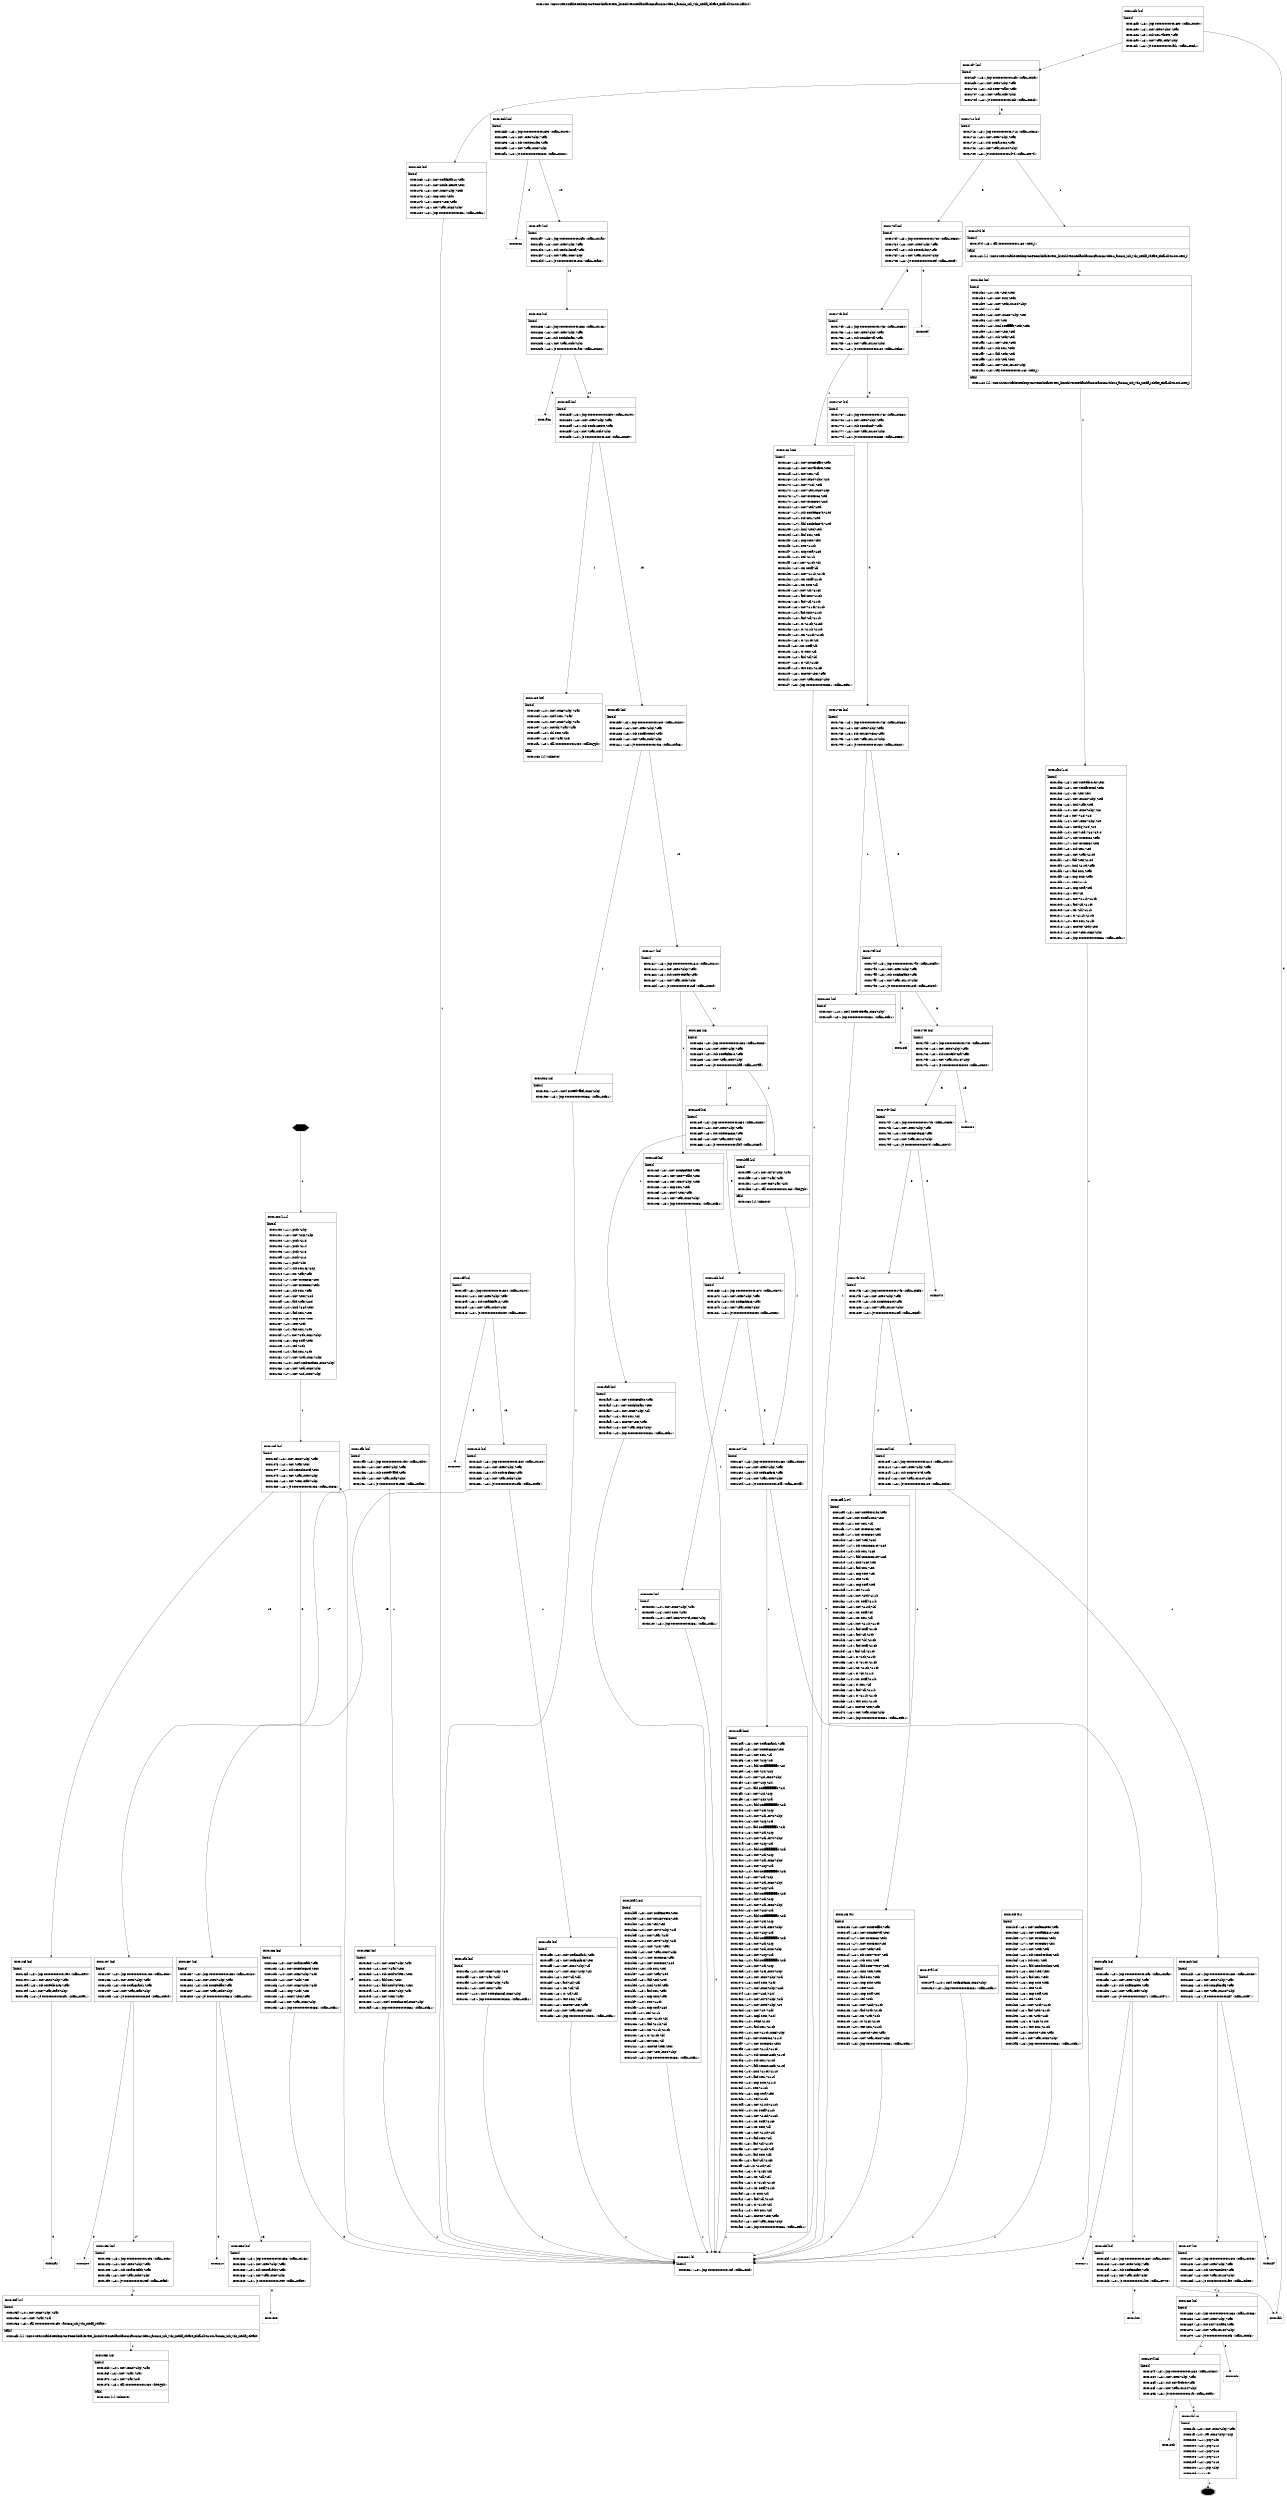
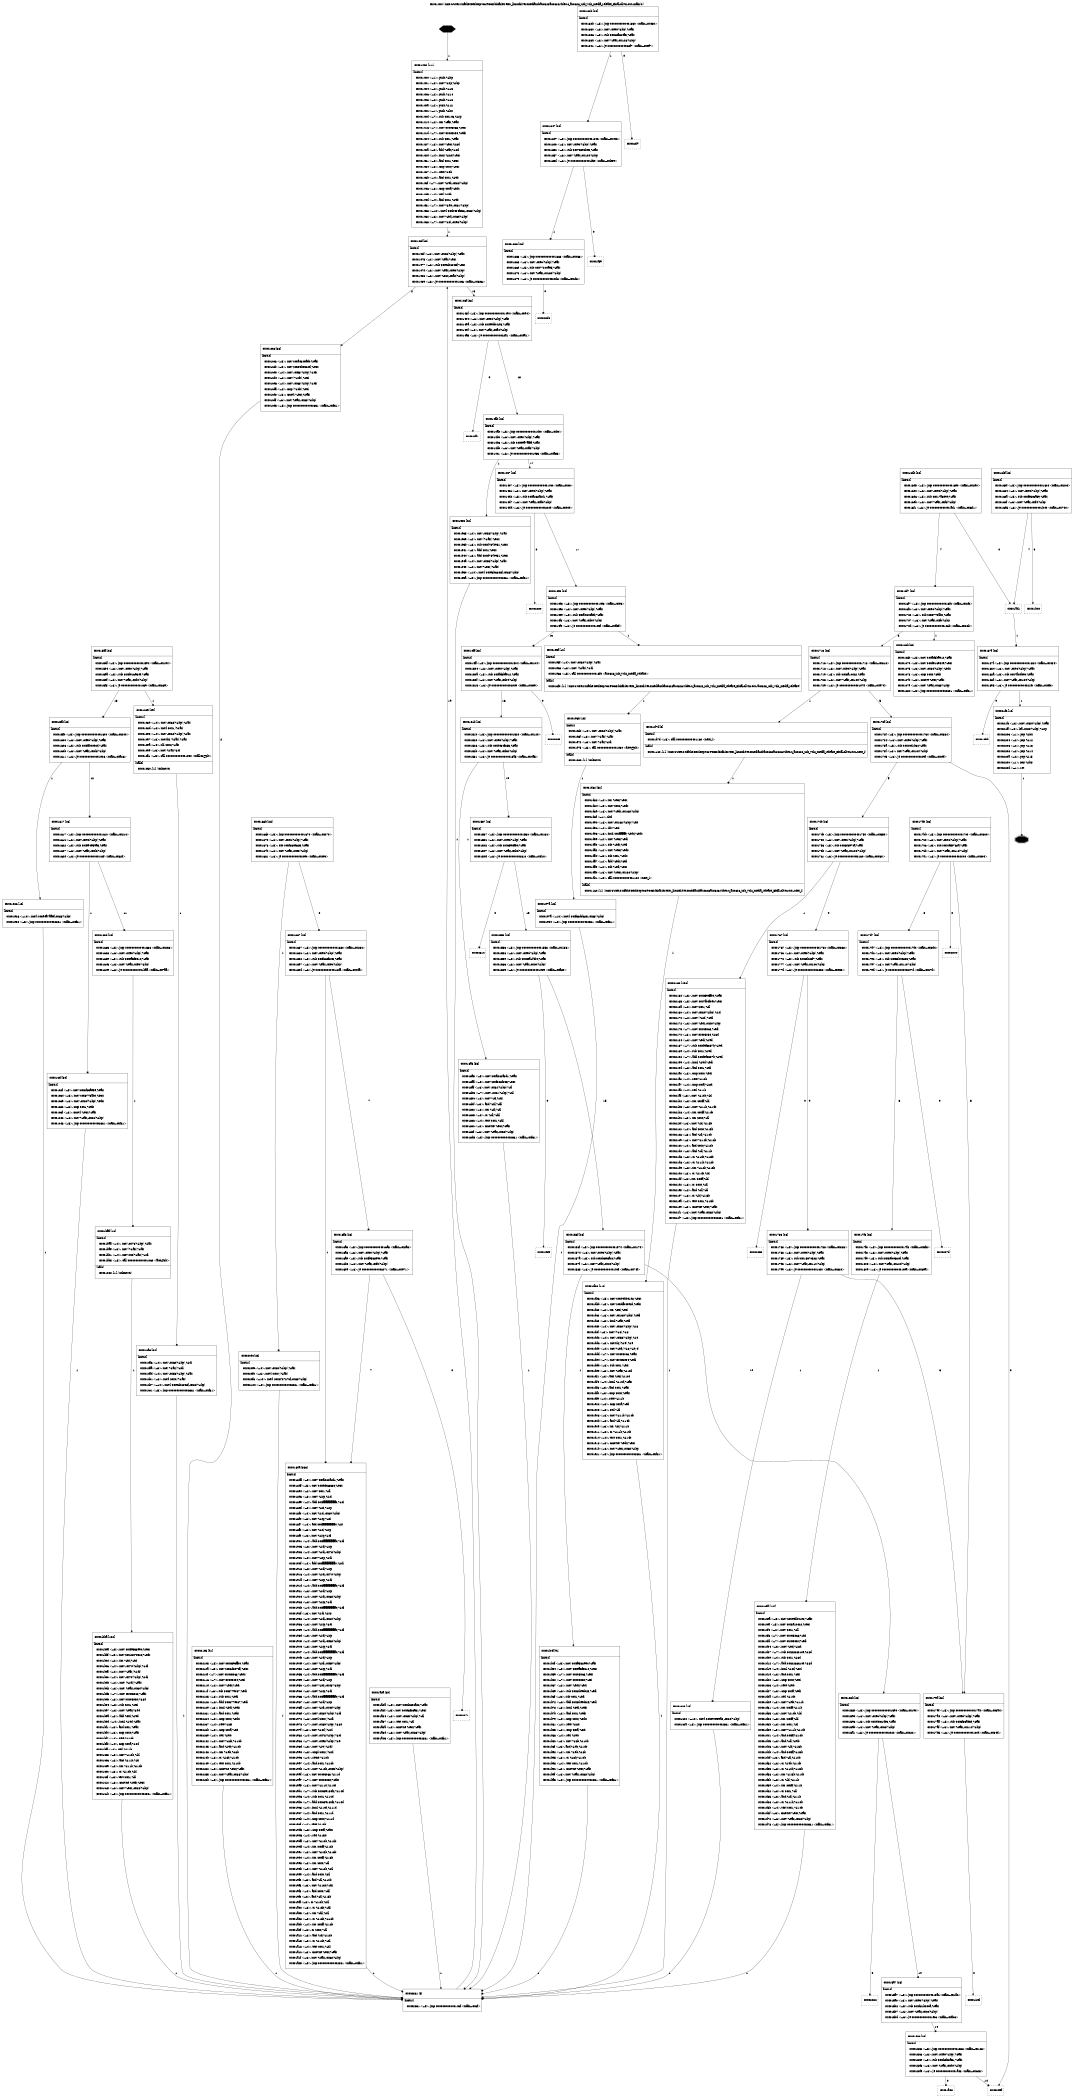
none -> (595, 262)
(581, 375) -> (982, 2081)
none -> (507, 377)
none -> (544, 638)
none -> (572, 830)
(926, 1008) -> (970, 1276)
(901, 1016) -> (969, 1866)
none -> (179, 1059)
(964, 1088) -> (952, 913)
(726, 1128) -> none
none -> (604, 1252)
none -> (755, 1252)
(793, 1325) -> (131, 1454)
(440, 1342) -> none
(915, 1467) -> none
(1133, 2121) -> (360, 1368)
(1199, 2347) -> (1015, 629)
